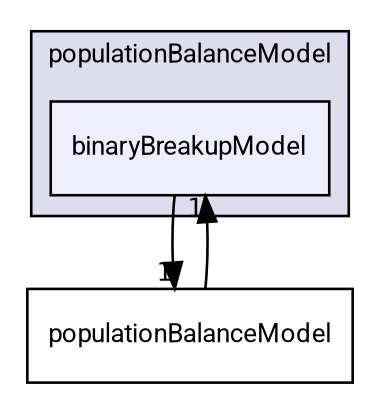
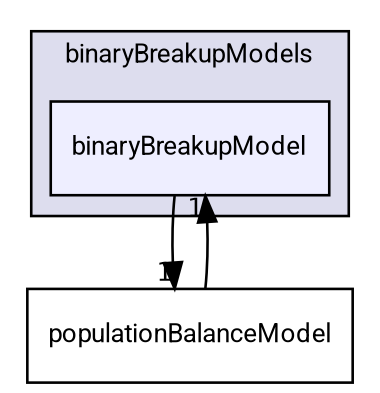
(190, 56) -> (190, 56)
